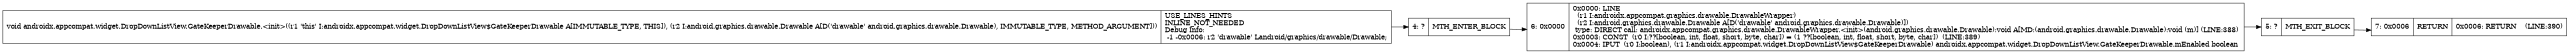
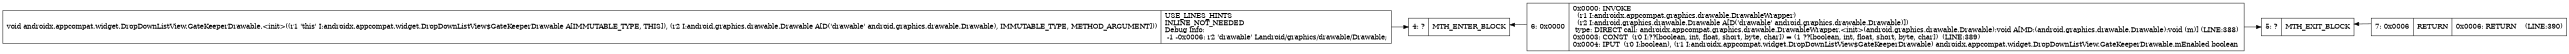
(1599, 9) -> (1604, 9)
(1516, 29) -> (1521, 25)
(2360, 30) -> (2365, 24)
